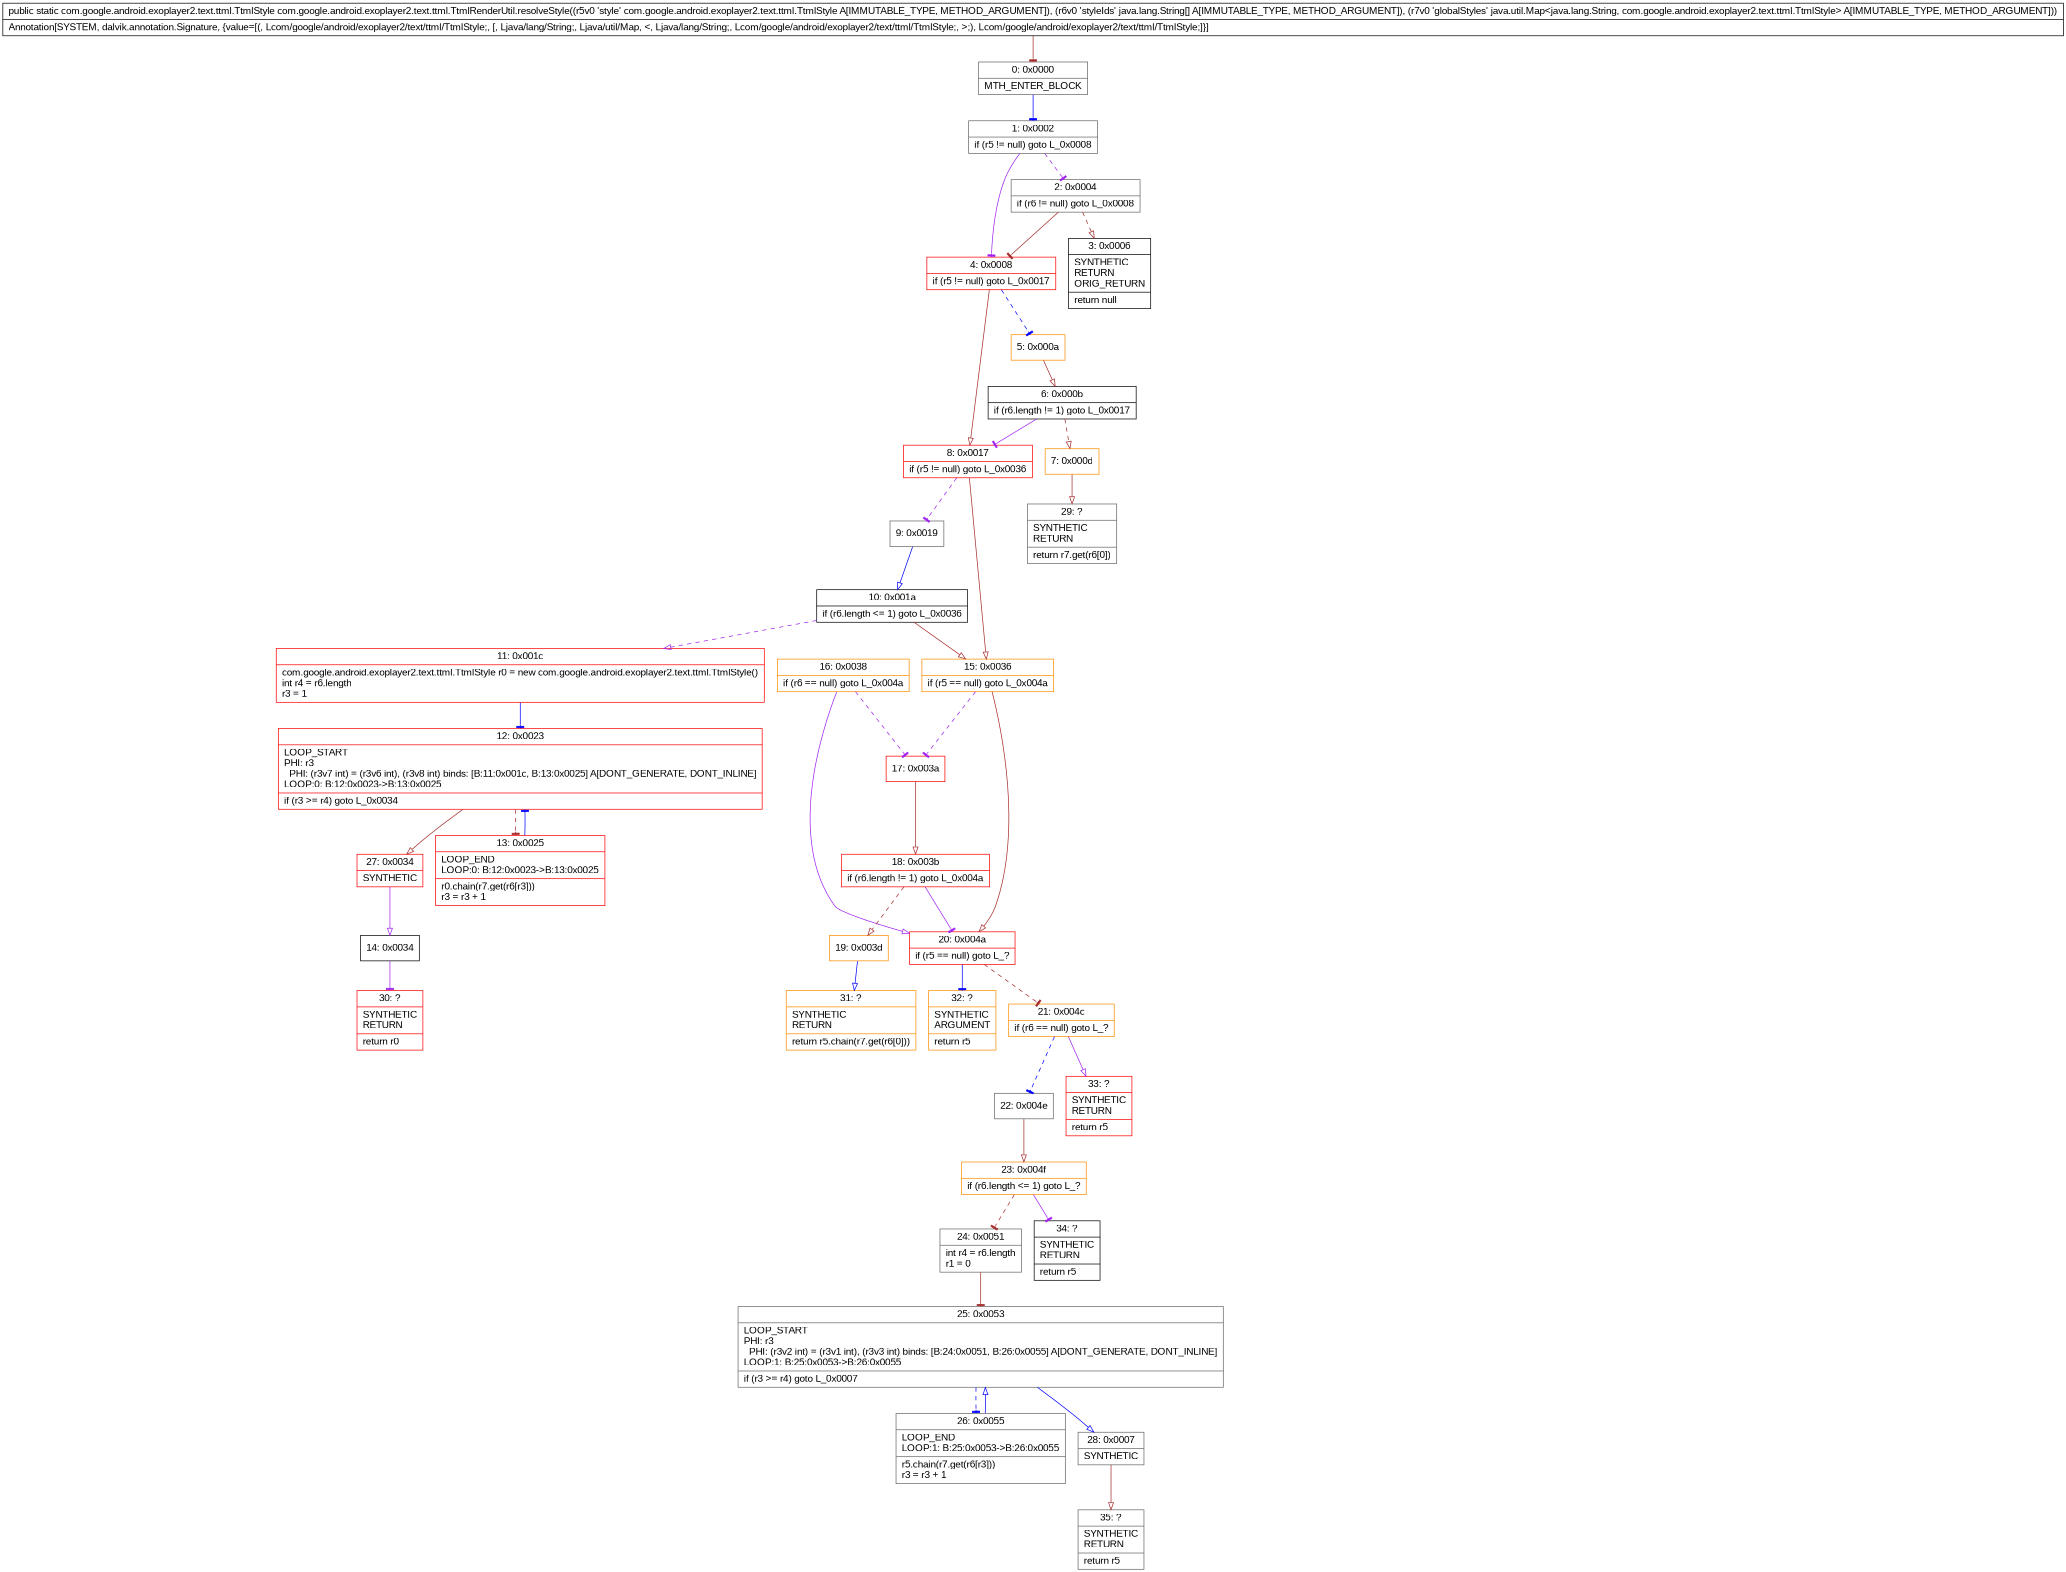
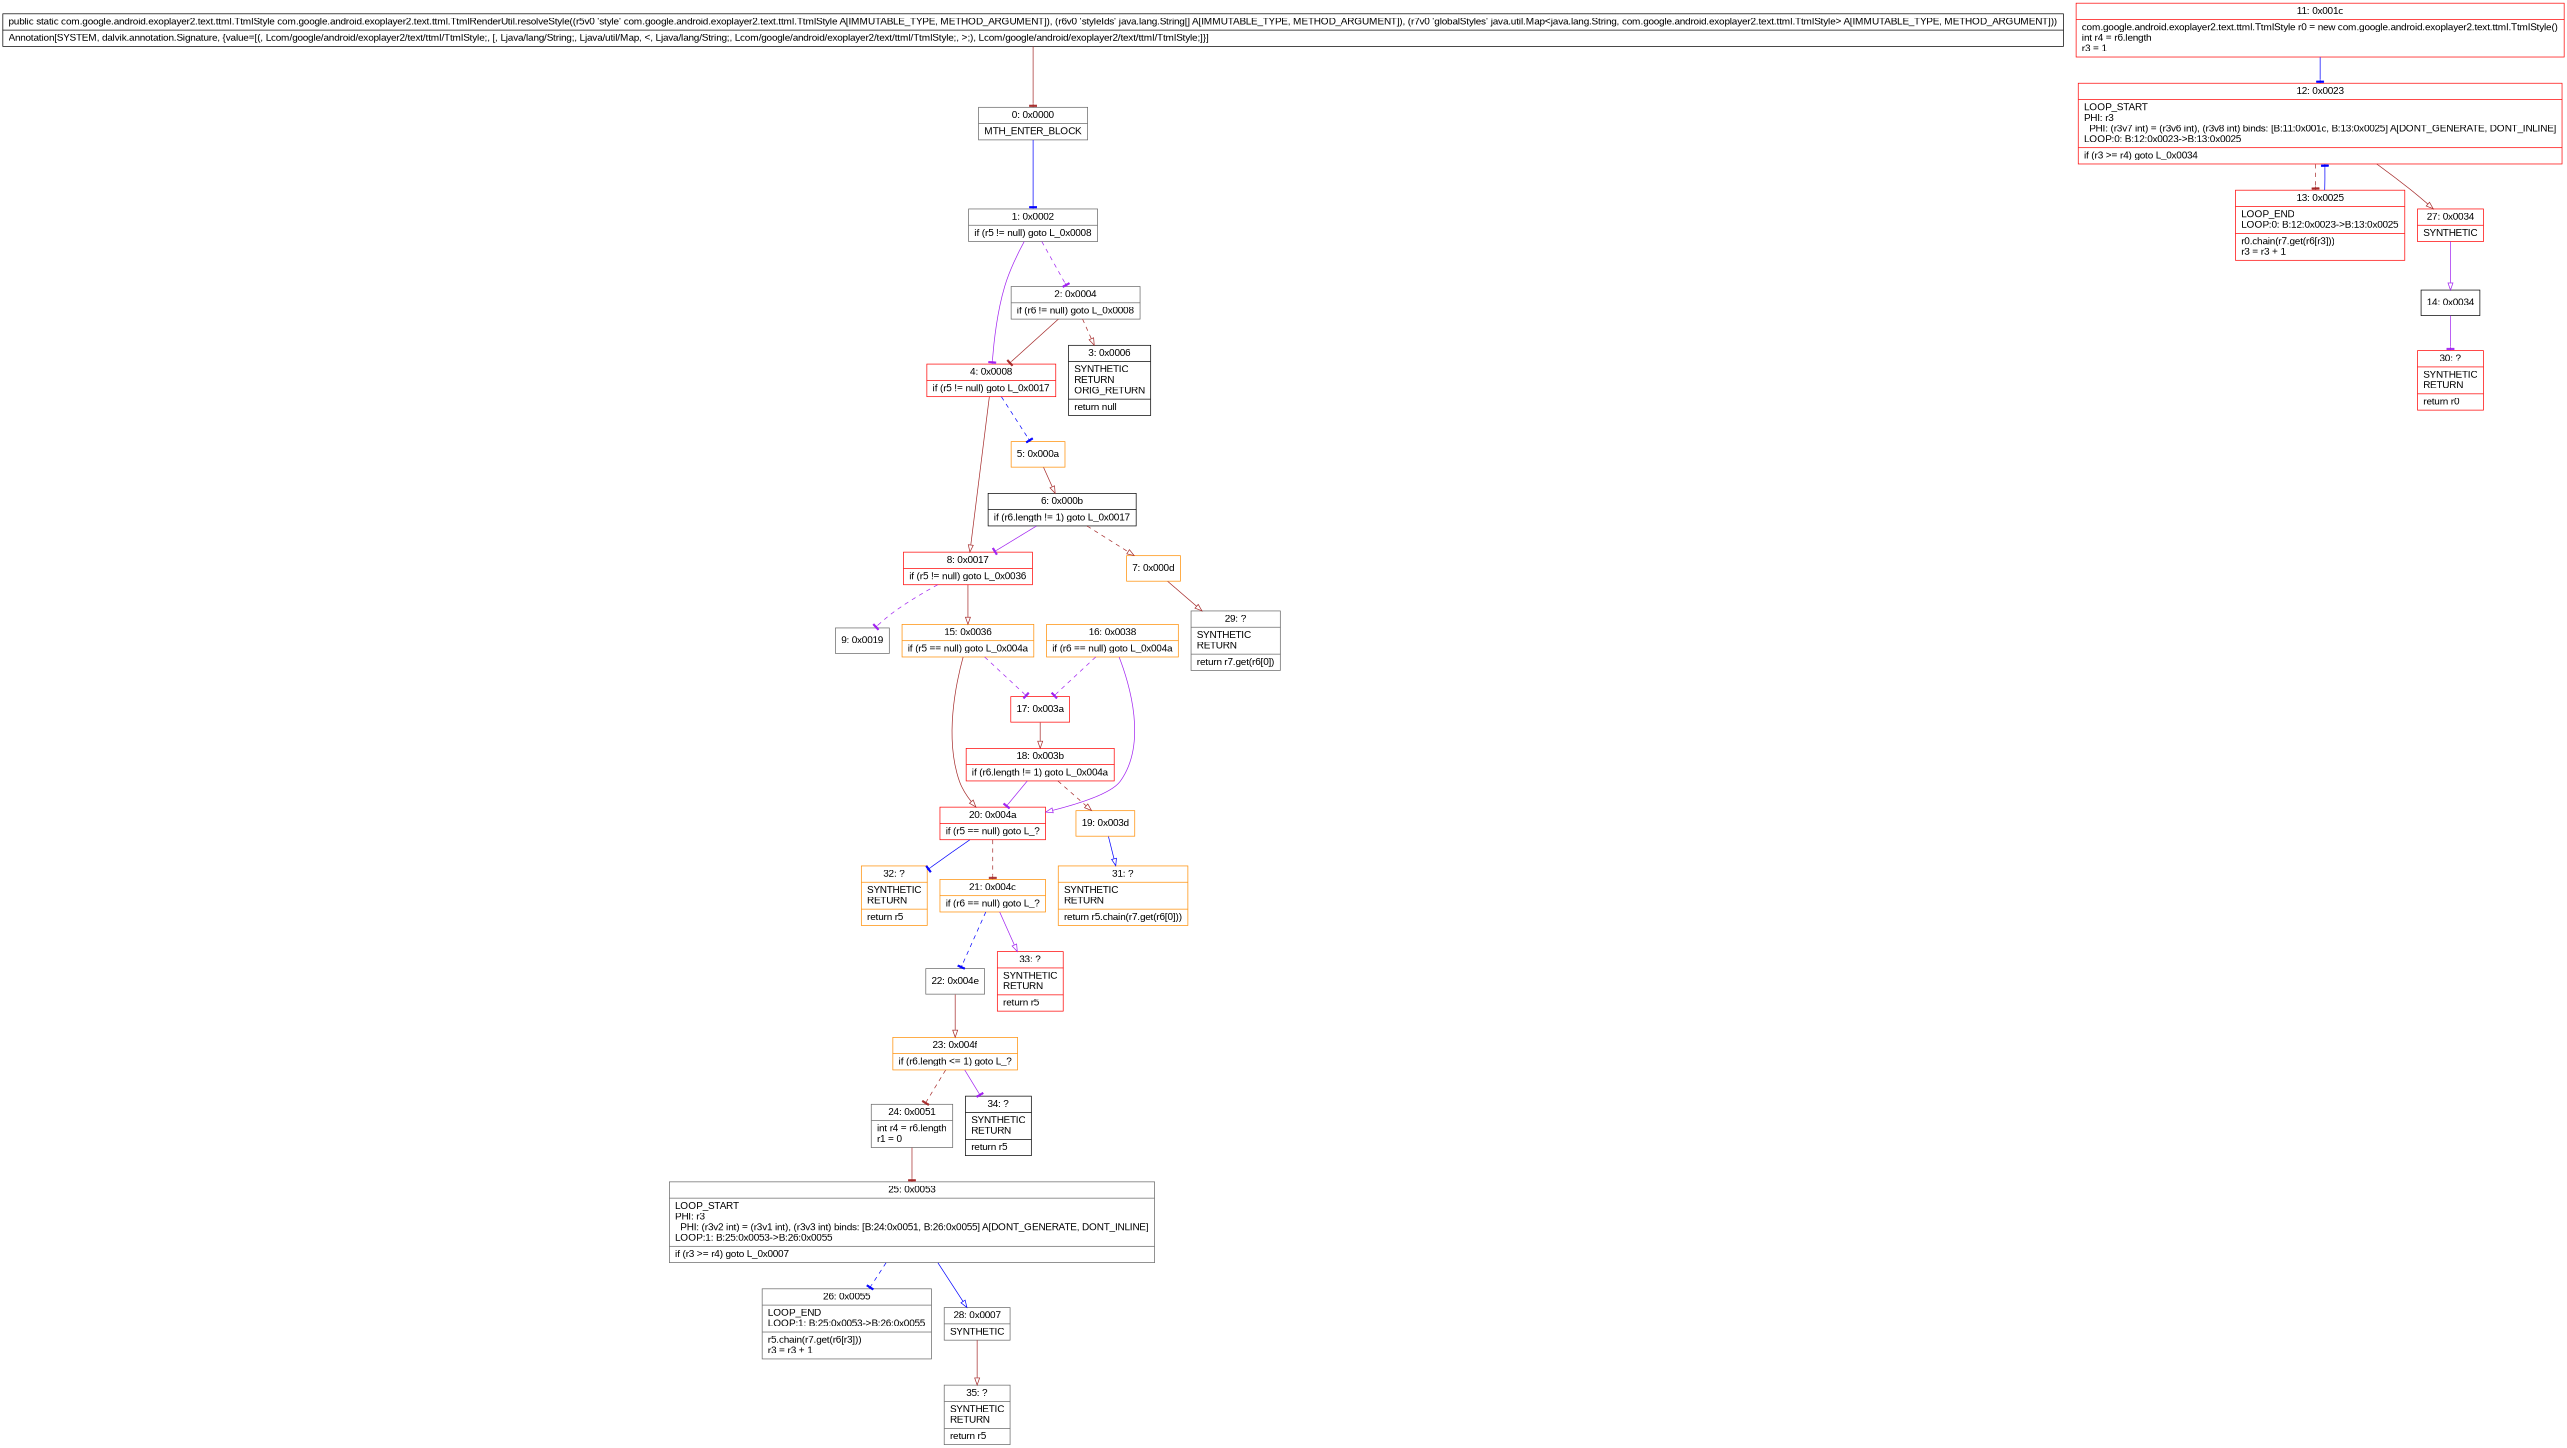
(892, 606) -> none
(962, 1025) -> (887, 901)
(985, 1404) -> none
